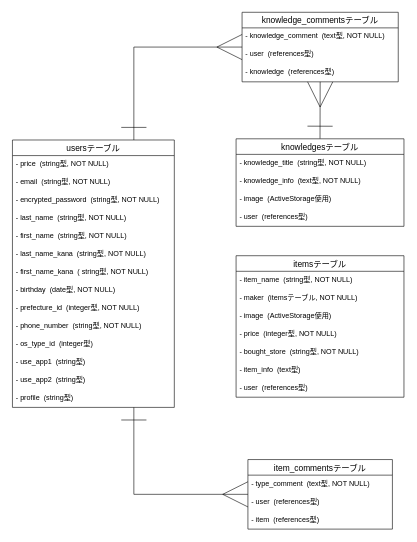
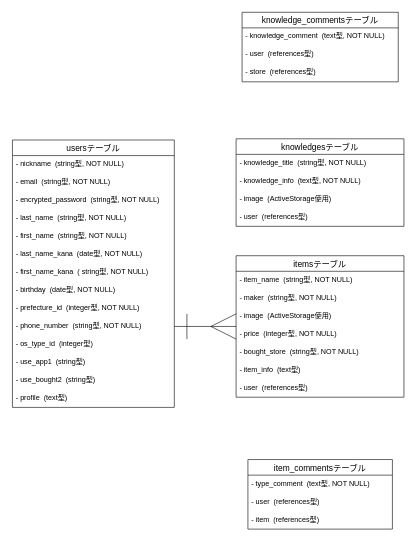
(297, 72) -> (289, 72)
(134, 93) -> none
(320, 94) -> none
(67, 164) -> (73, 164)
(85, 254) -> (82, 254)
(301, 298) -> (292, 298)
none -> (205, 327)
(57, 380) -> (63, 380)
(53, 398) -> (50, 398)
(188, 495) -> none
